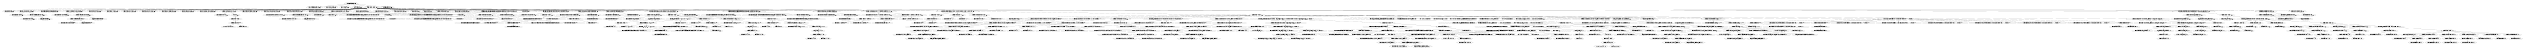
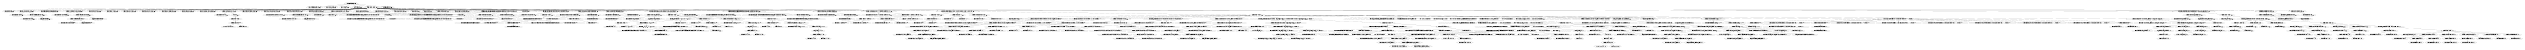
none -> (902, 23)
